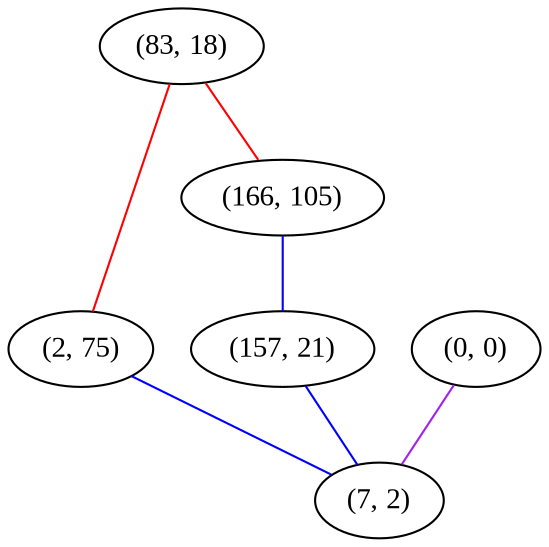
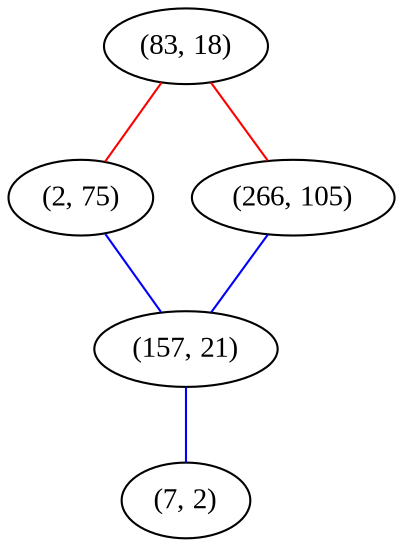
(283, 198) -> (293, 198)
(476, 349) -> none
(231, 425) -> (133, 273)
